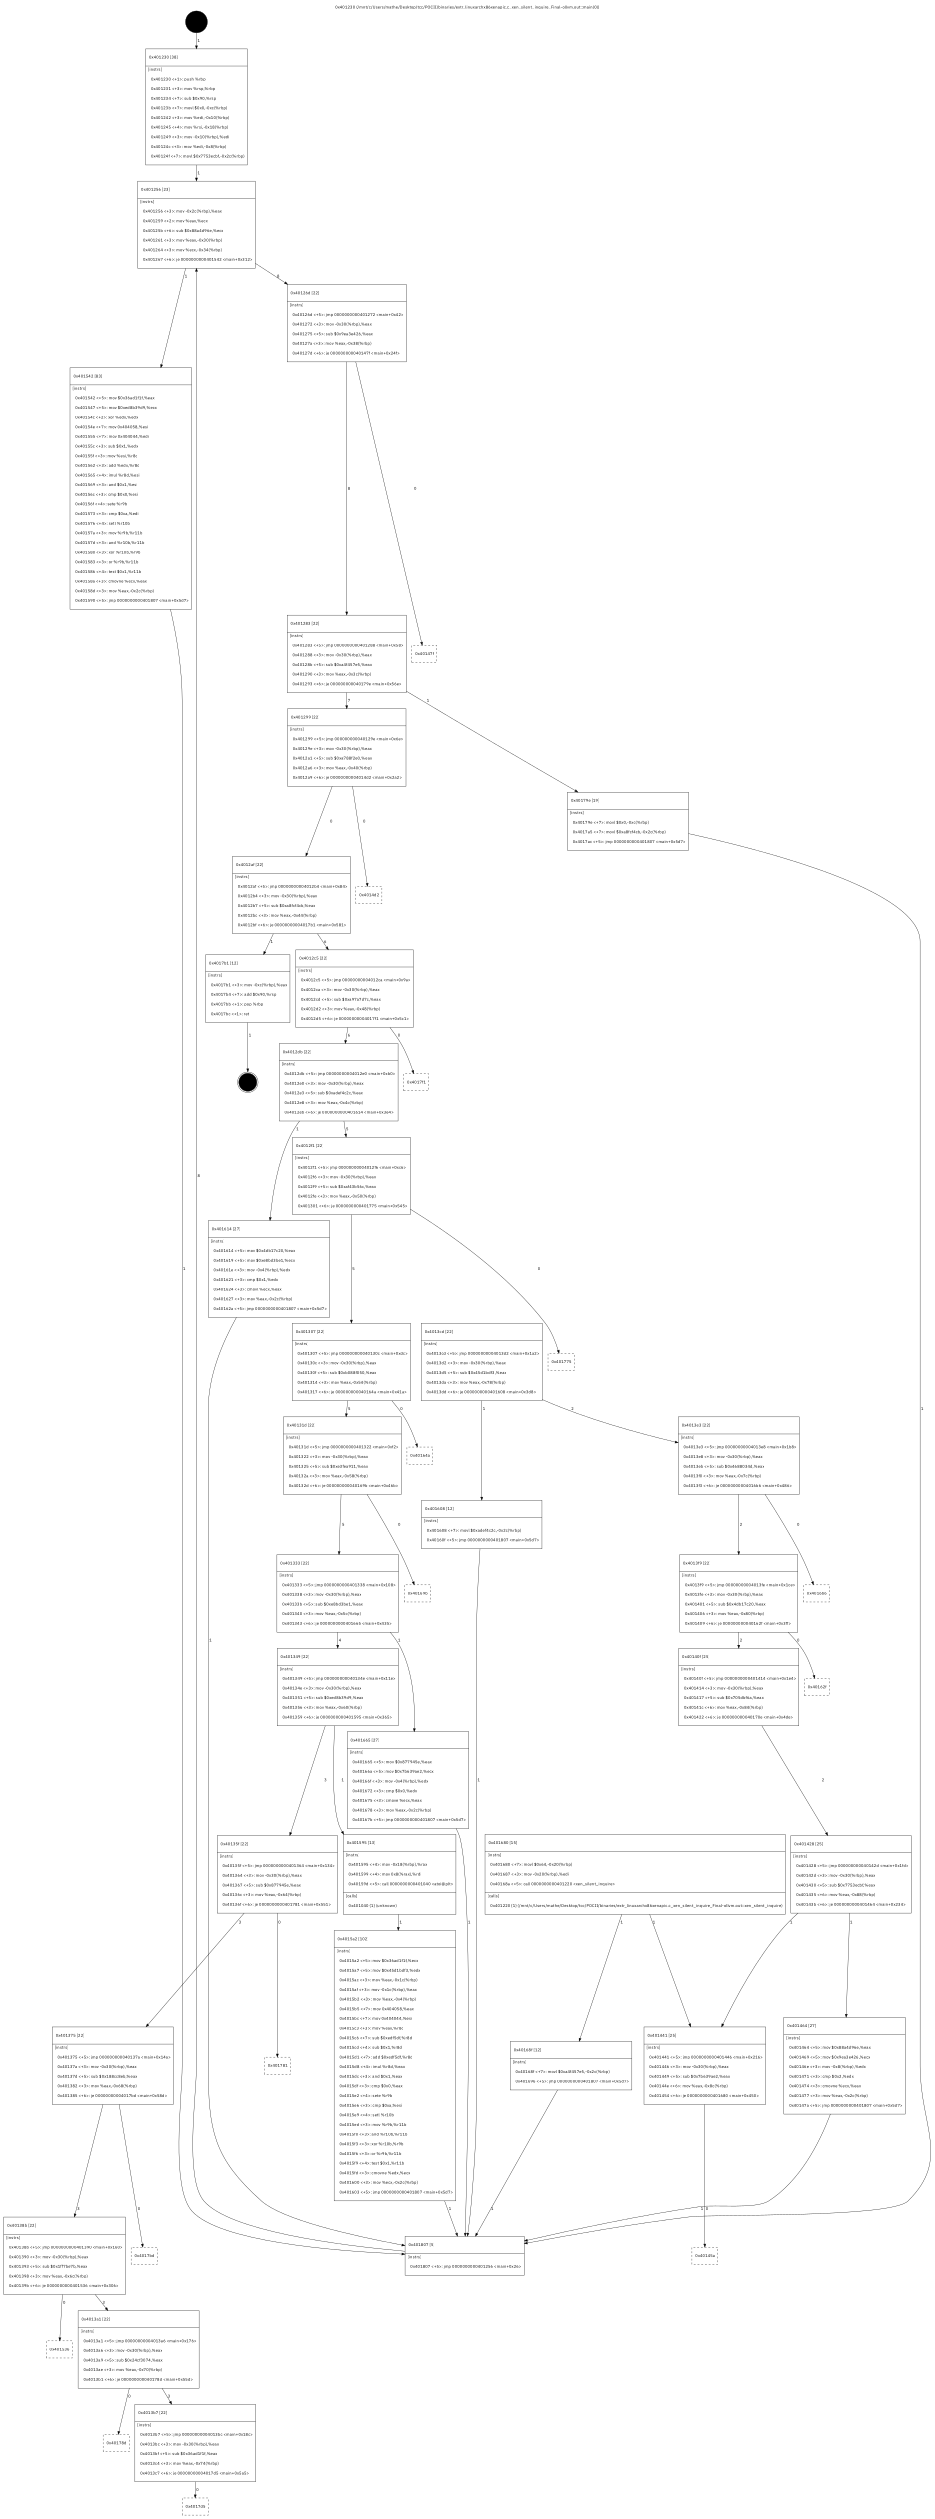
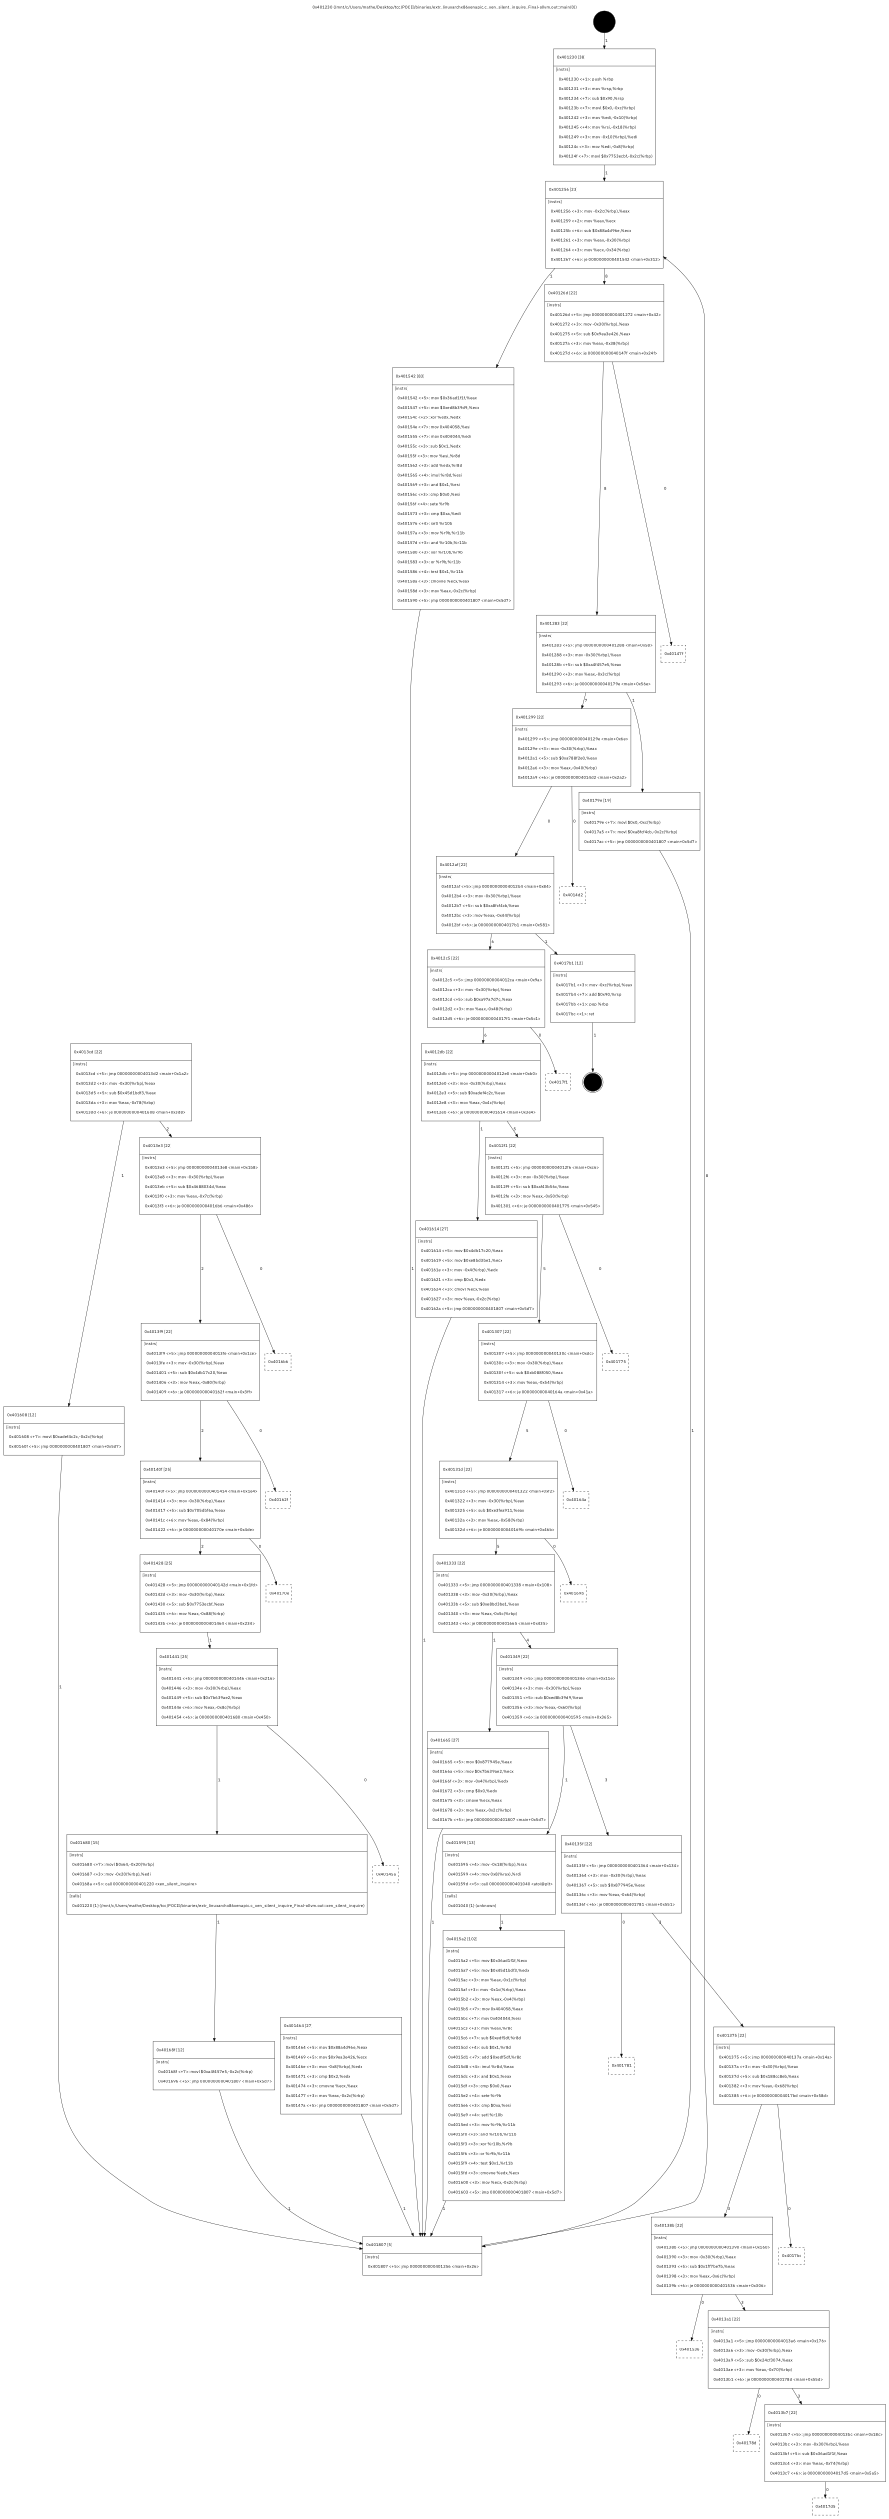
none -> (279, 1593)
(848, 1964) -> none
(670, 1969) -> (217, 1779)
